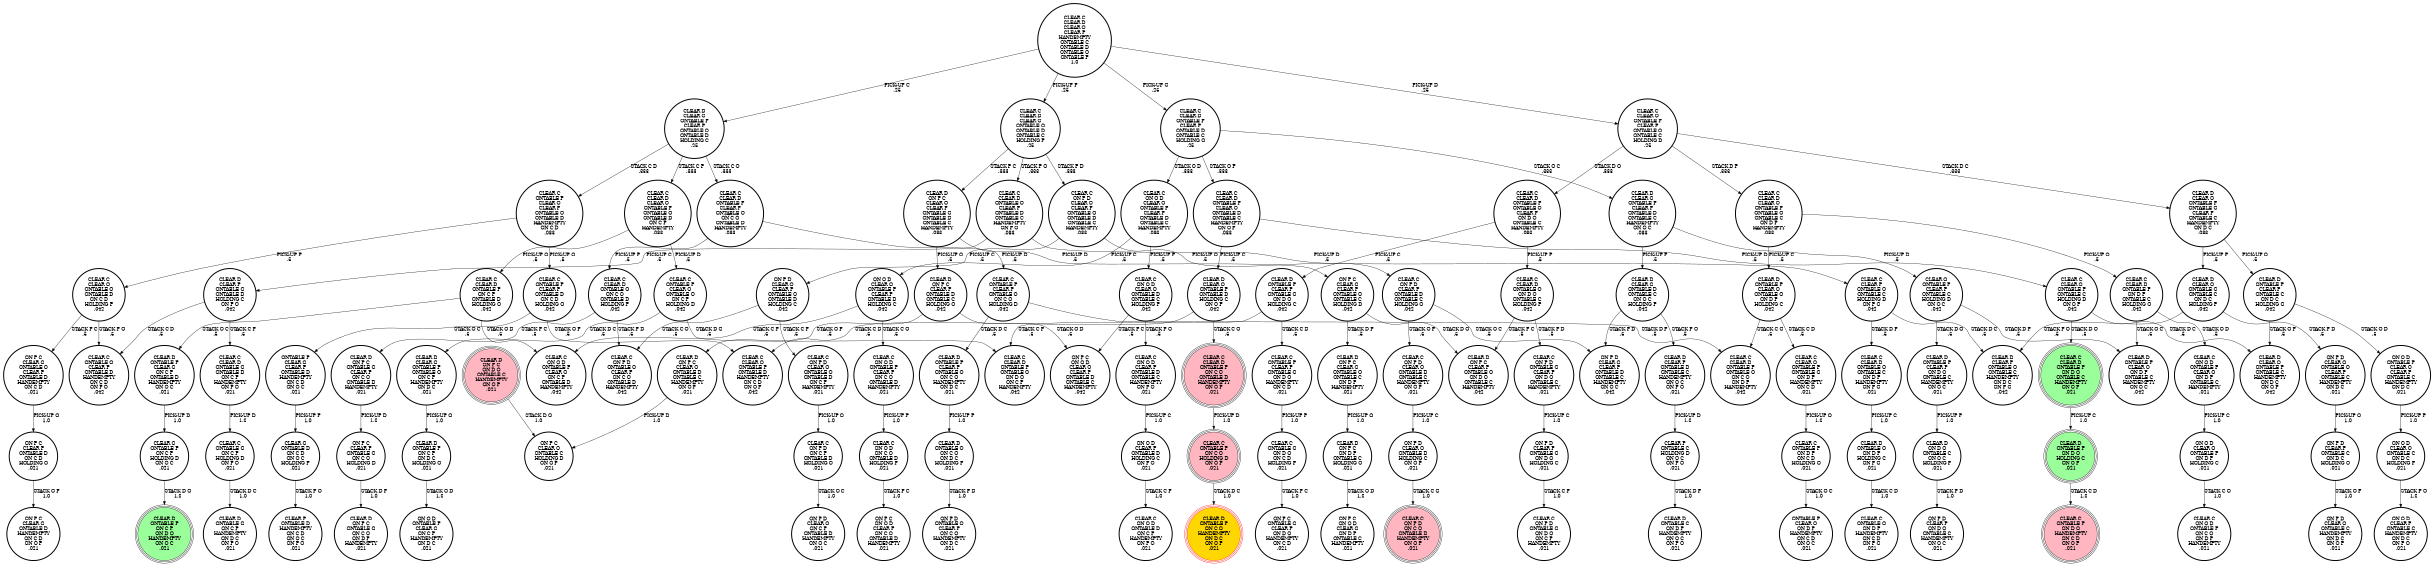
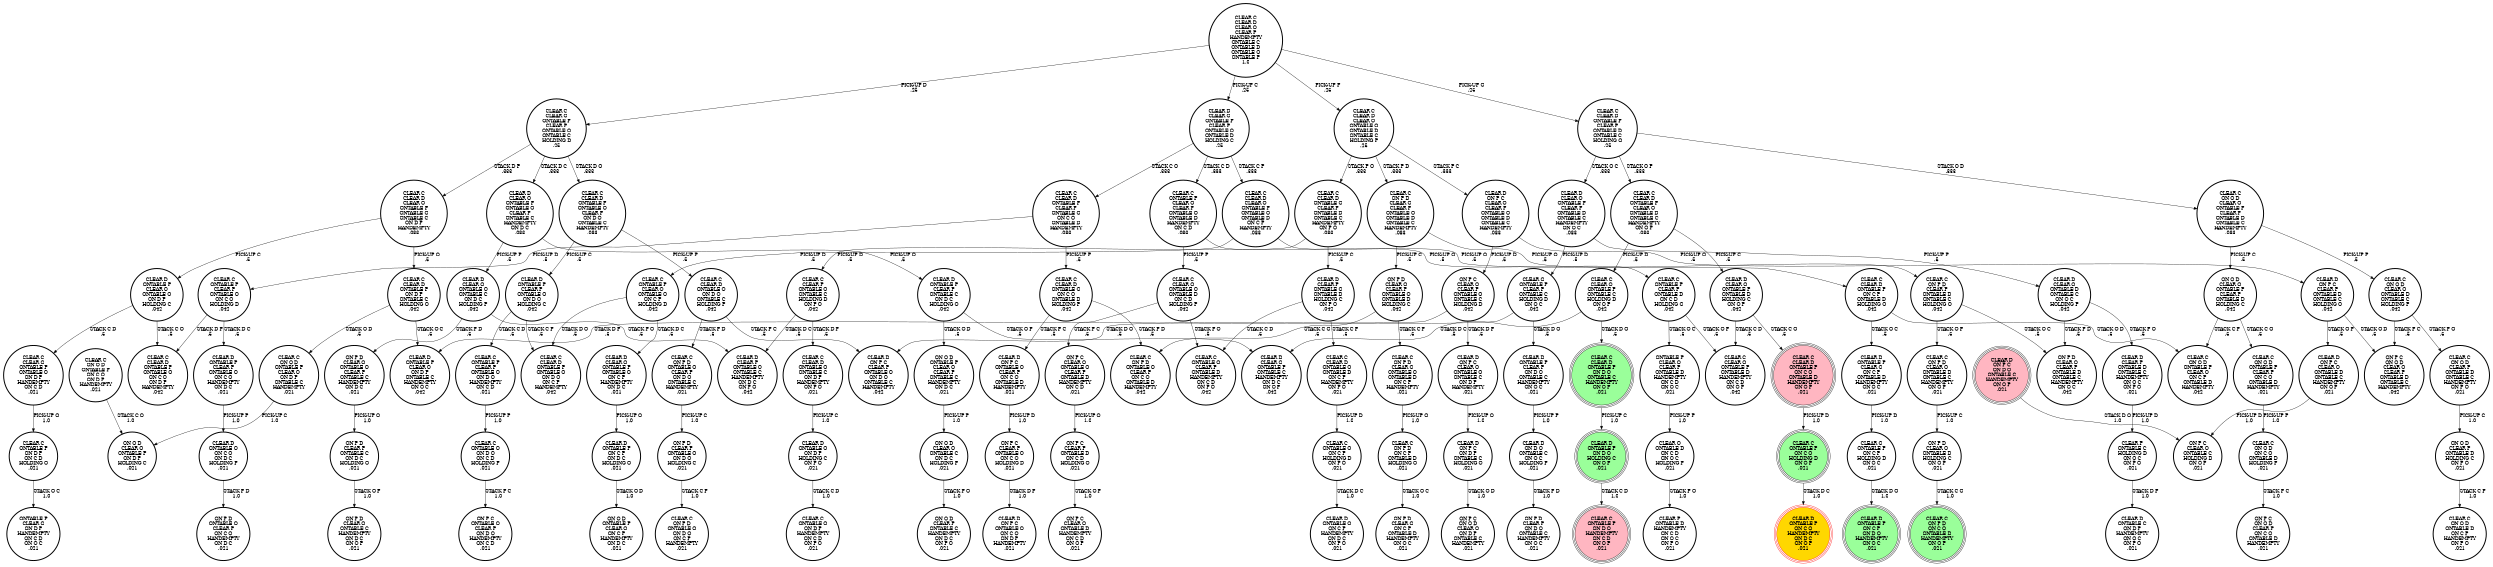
(1214, 456) -> (1803, 456)
(2204, 492) -> (114, 415)
(1413, 534) -> (1937, 534)
